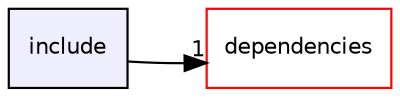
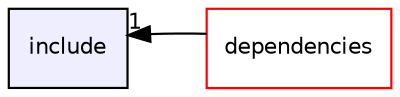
(156, 63) -> (178, 34)
